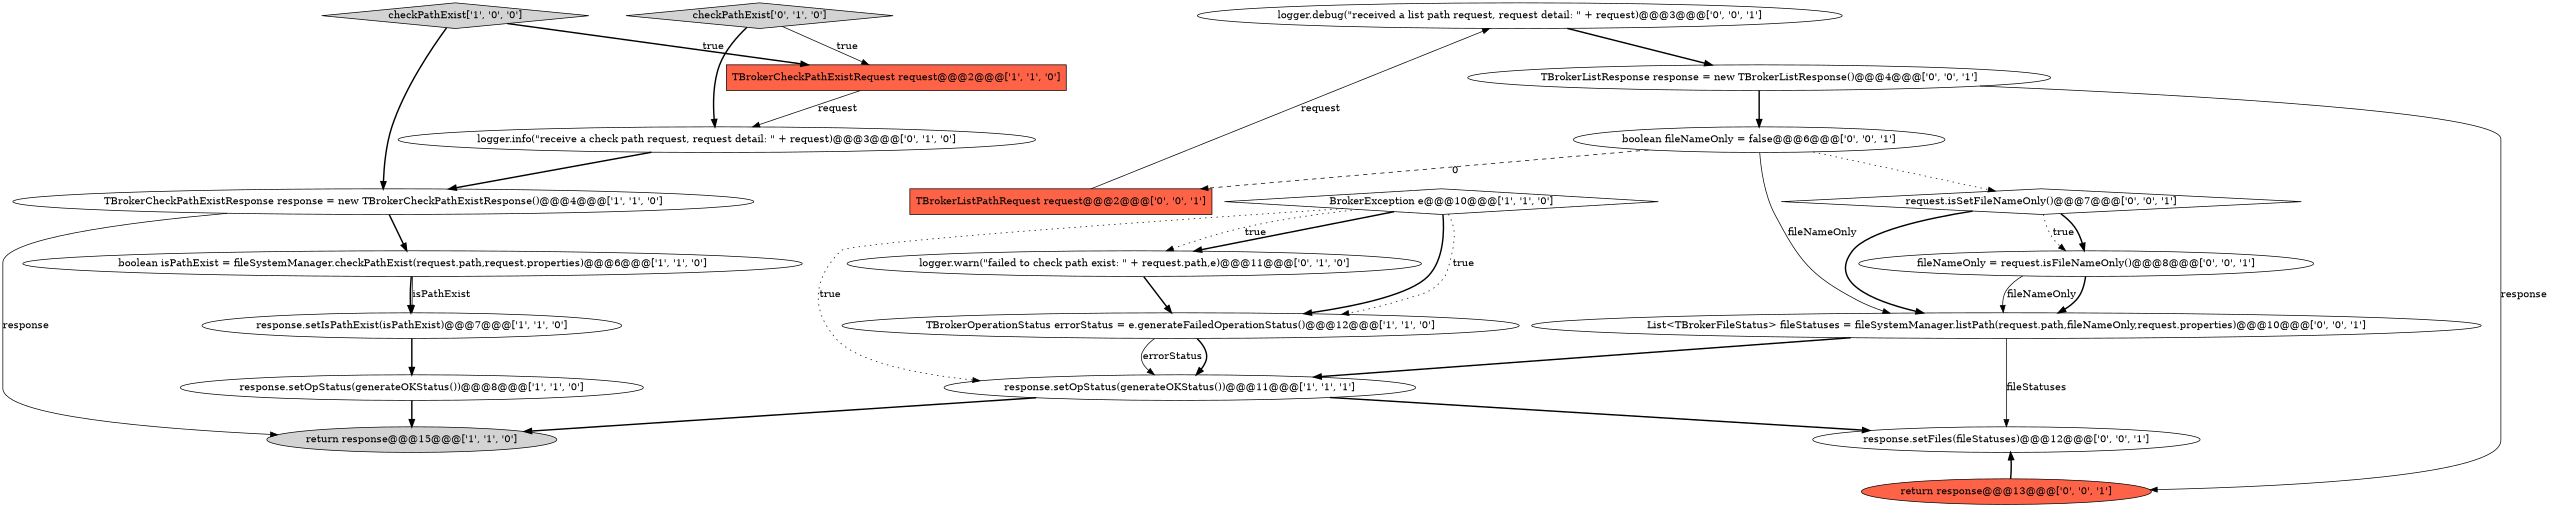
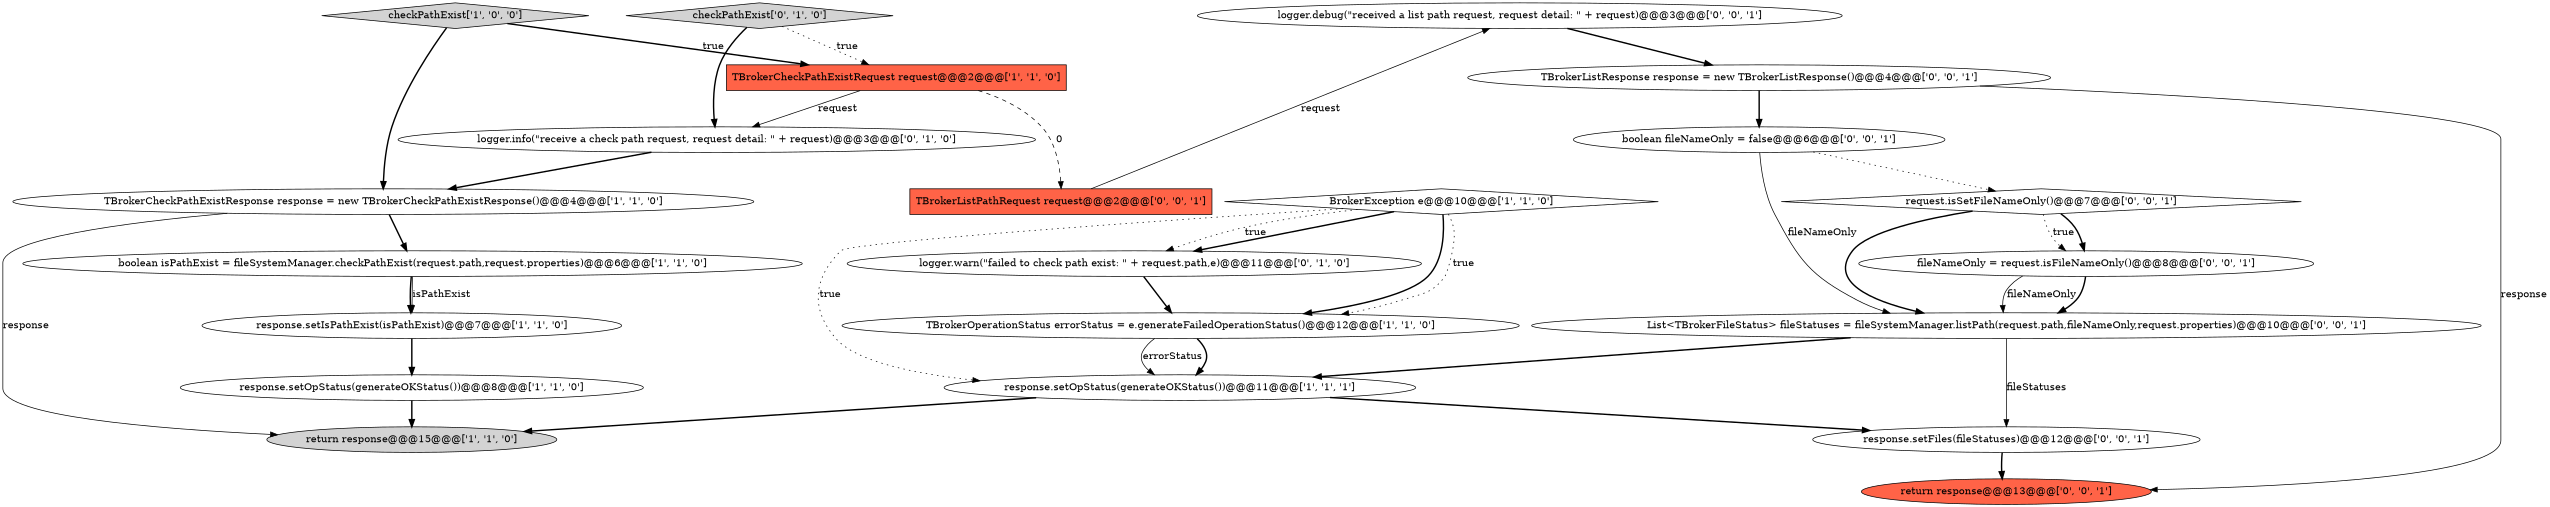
(822, 44) -> (822, 44)
(1428, 169) -> (1036, 122)
(2011, 469) -> (2002, 462)
